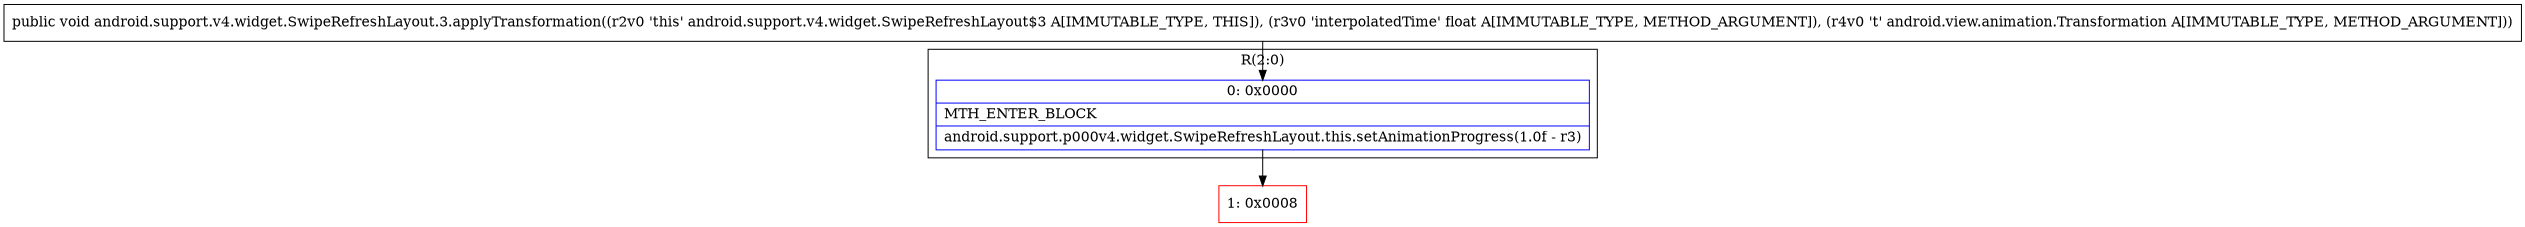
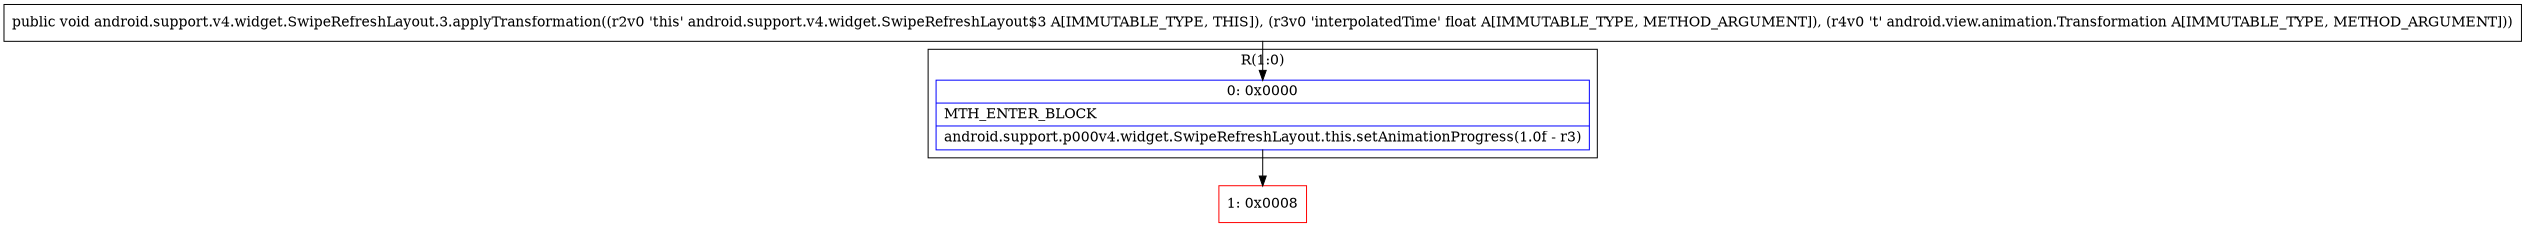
(1263, 61) -> (1263, 61)
